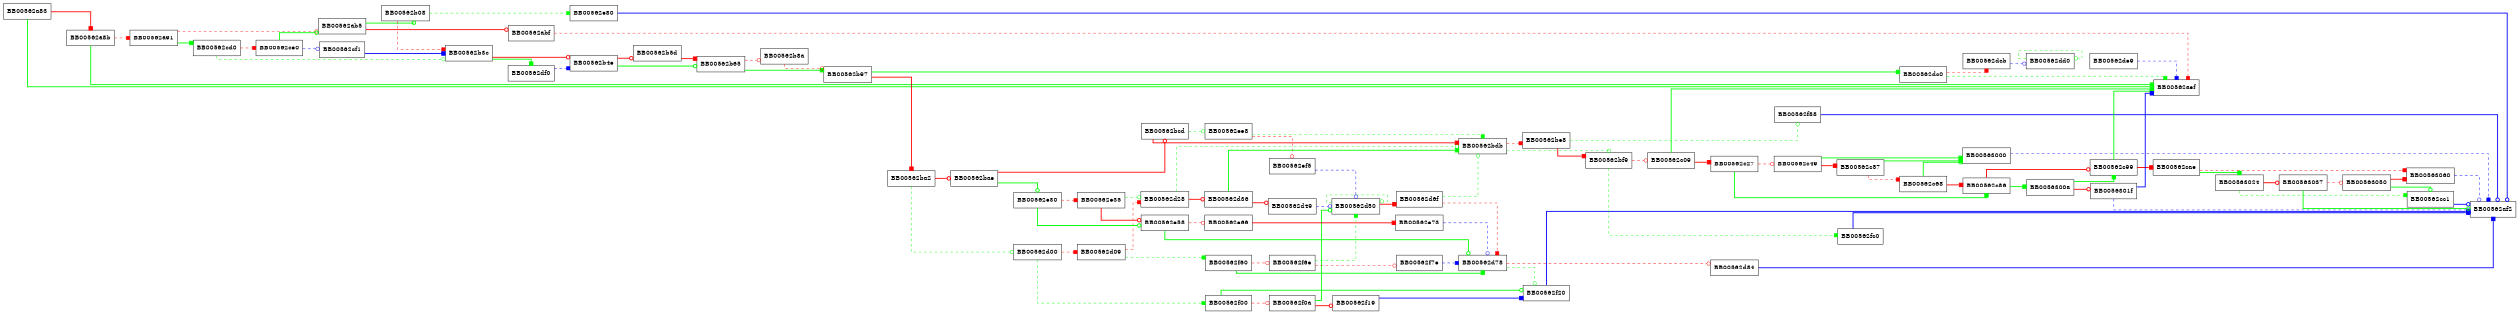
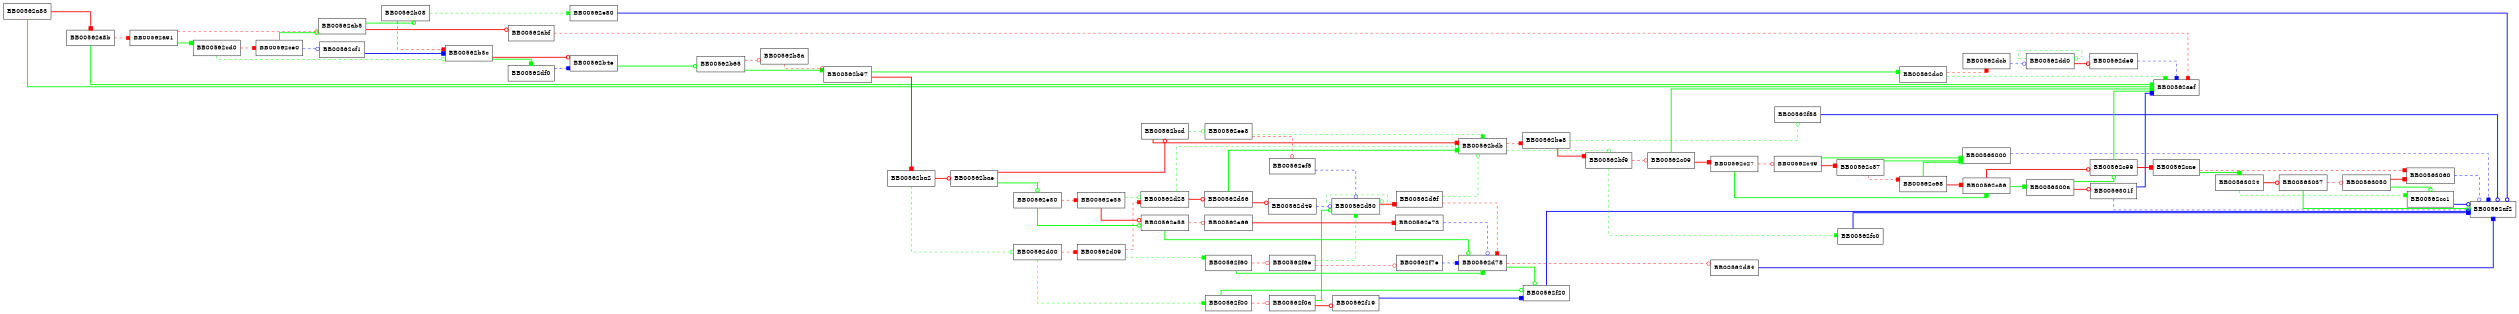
(657, 53) -> none
none -> (2080, 64)
(2095, 181) -> (2095, 181)
(1528, 267) -> (1528, 267)
